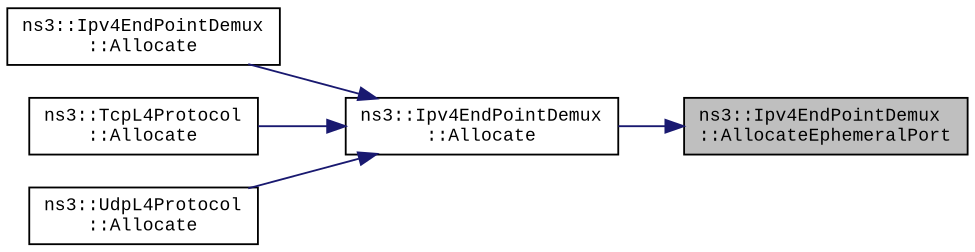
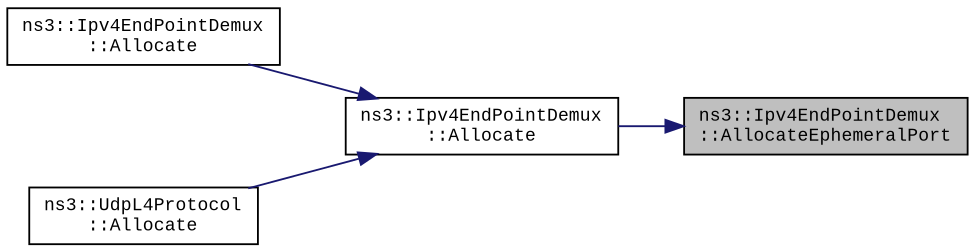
(144, 126) -> none
